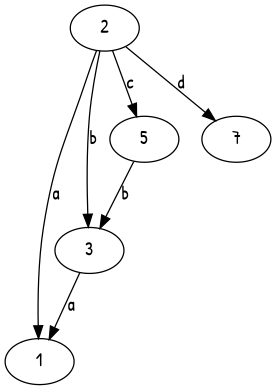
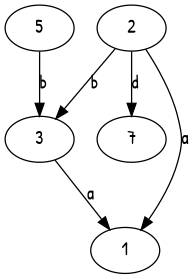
(122, 78) -> none
